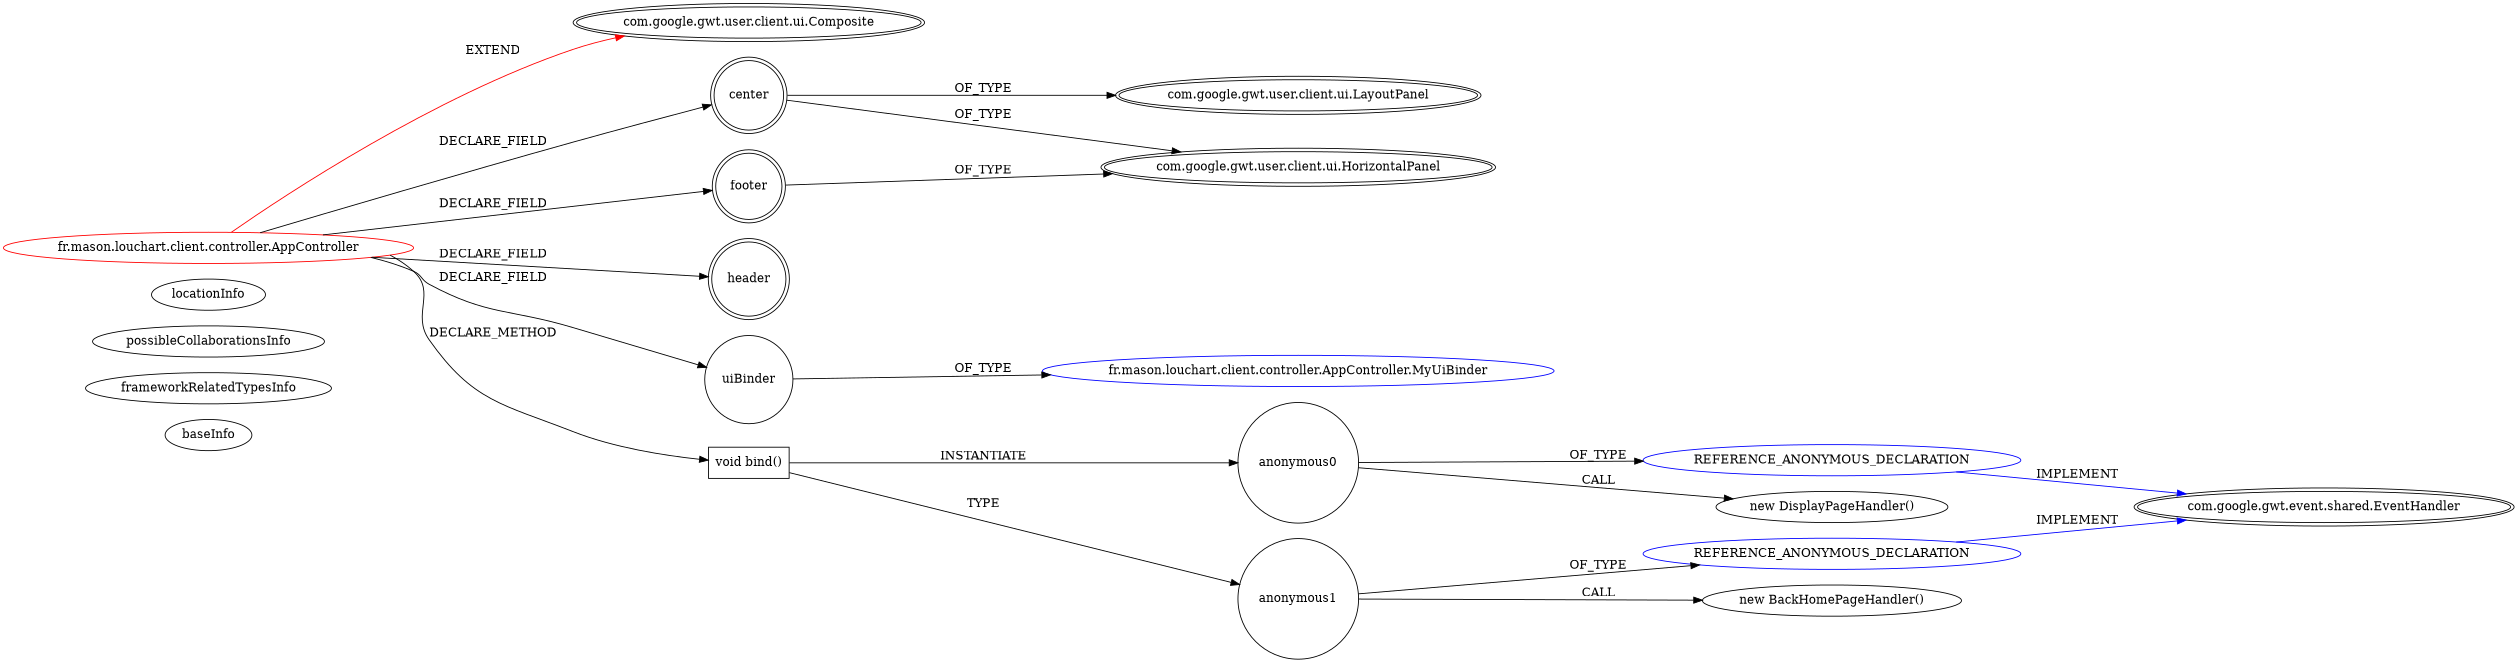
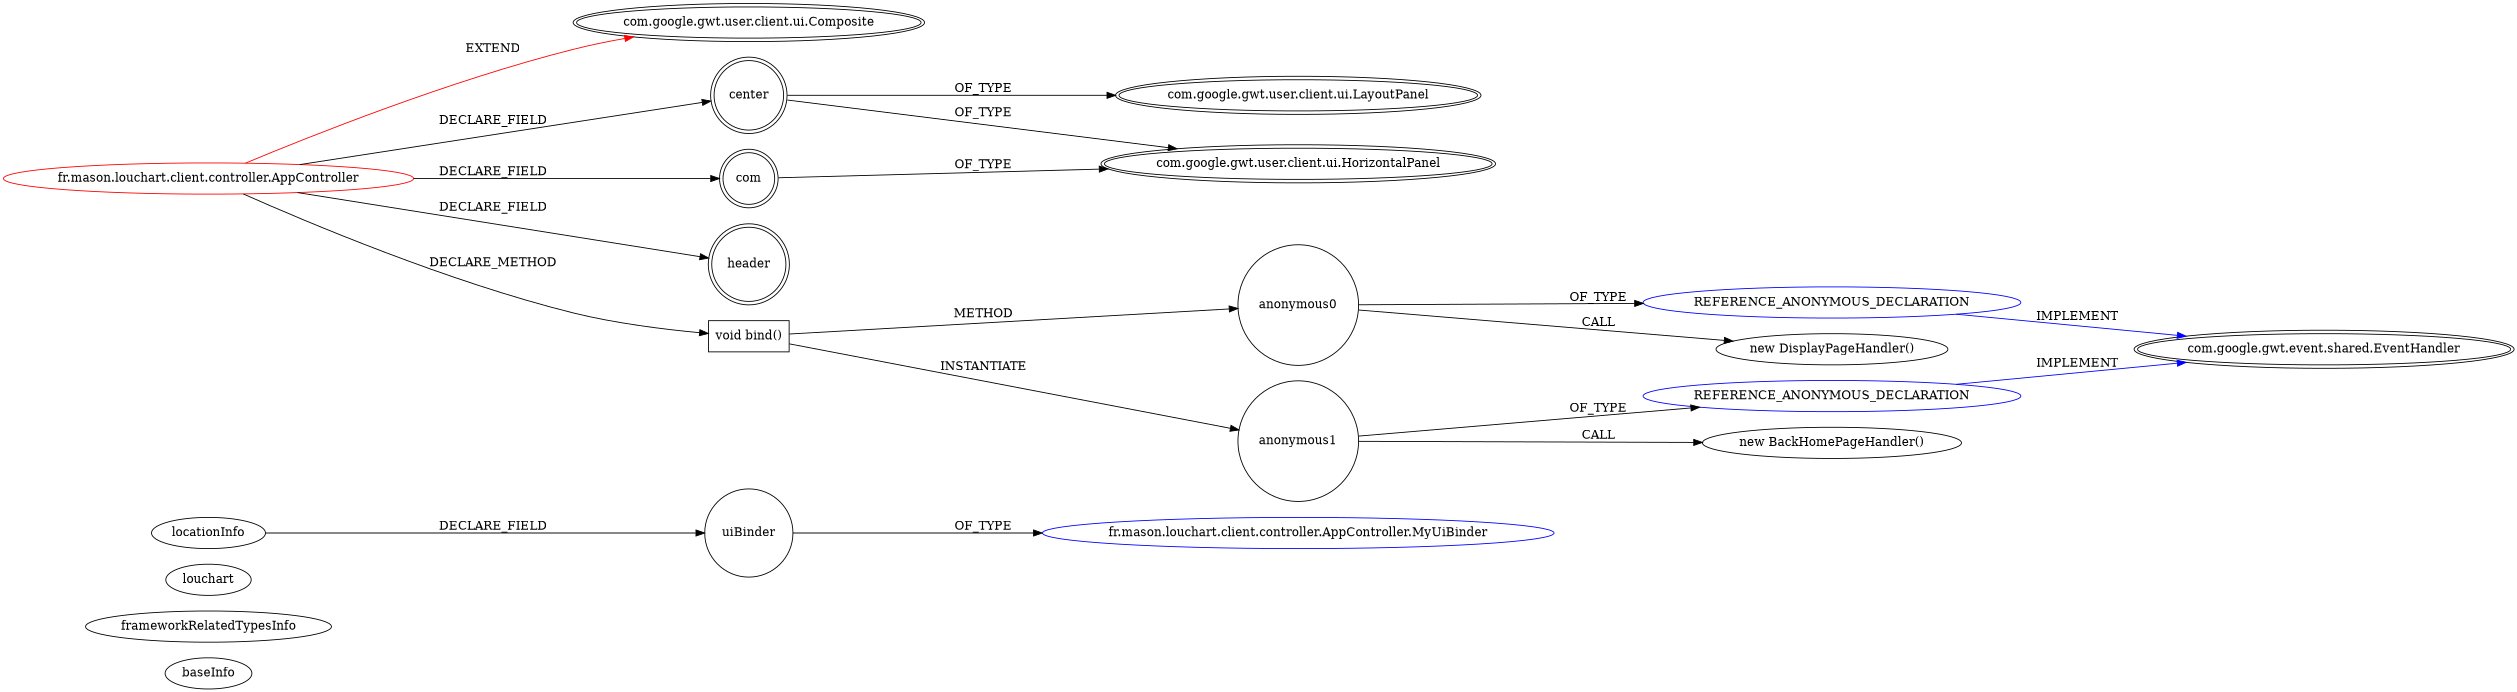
(749, 186) -> (749, 179)
(531, 317) -> (481, 533)
(209, 341) -> (209, 580)
(984, 456) -> (984, 314)
(984, 504) -> (984, 367)
